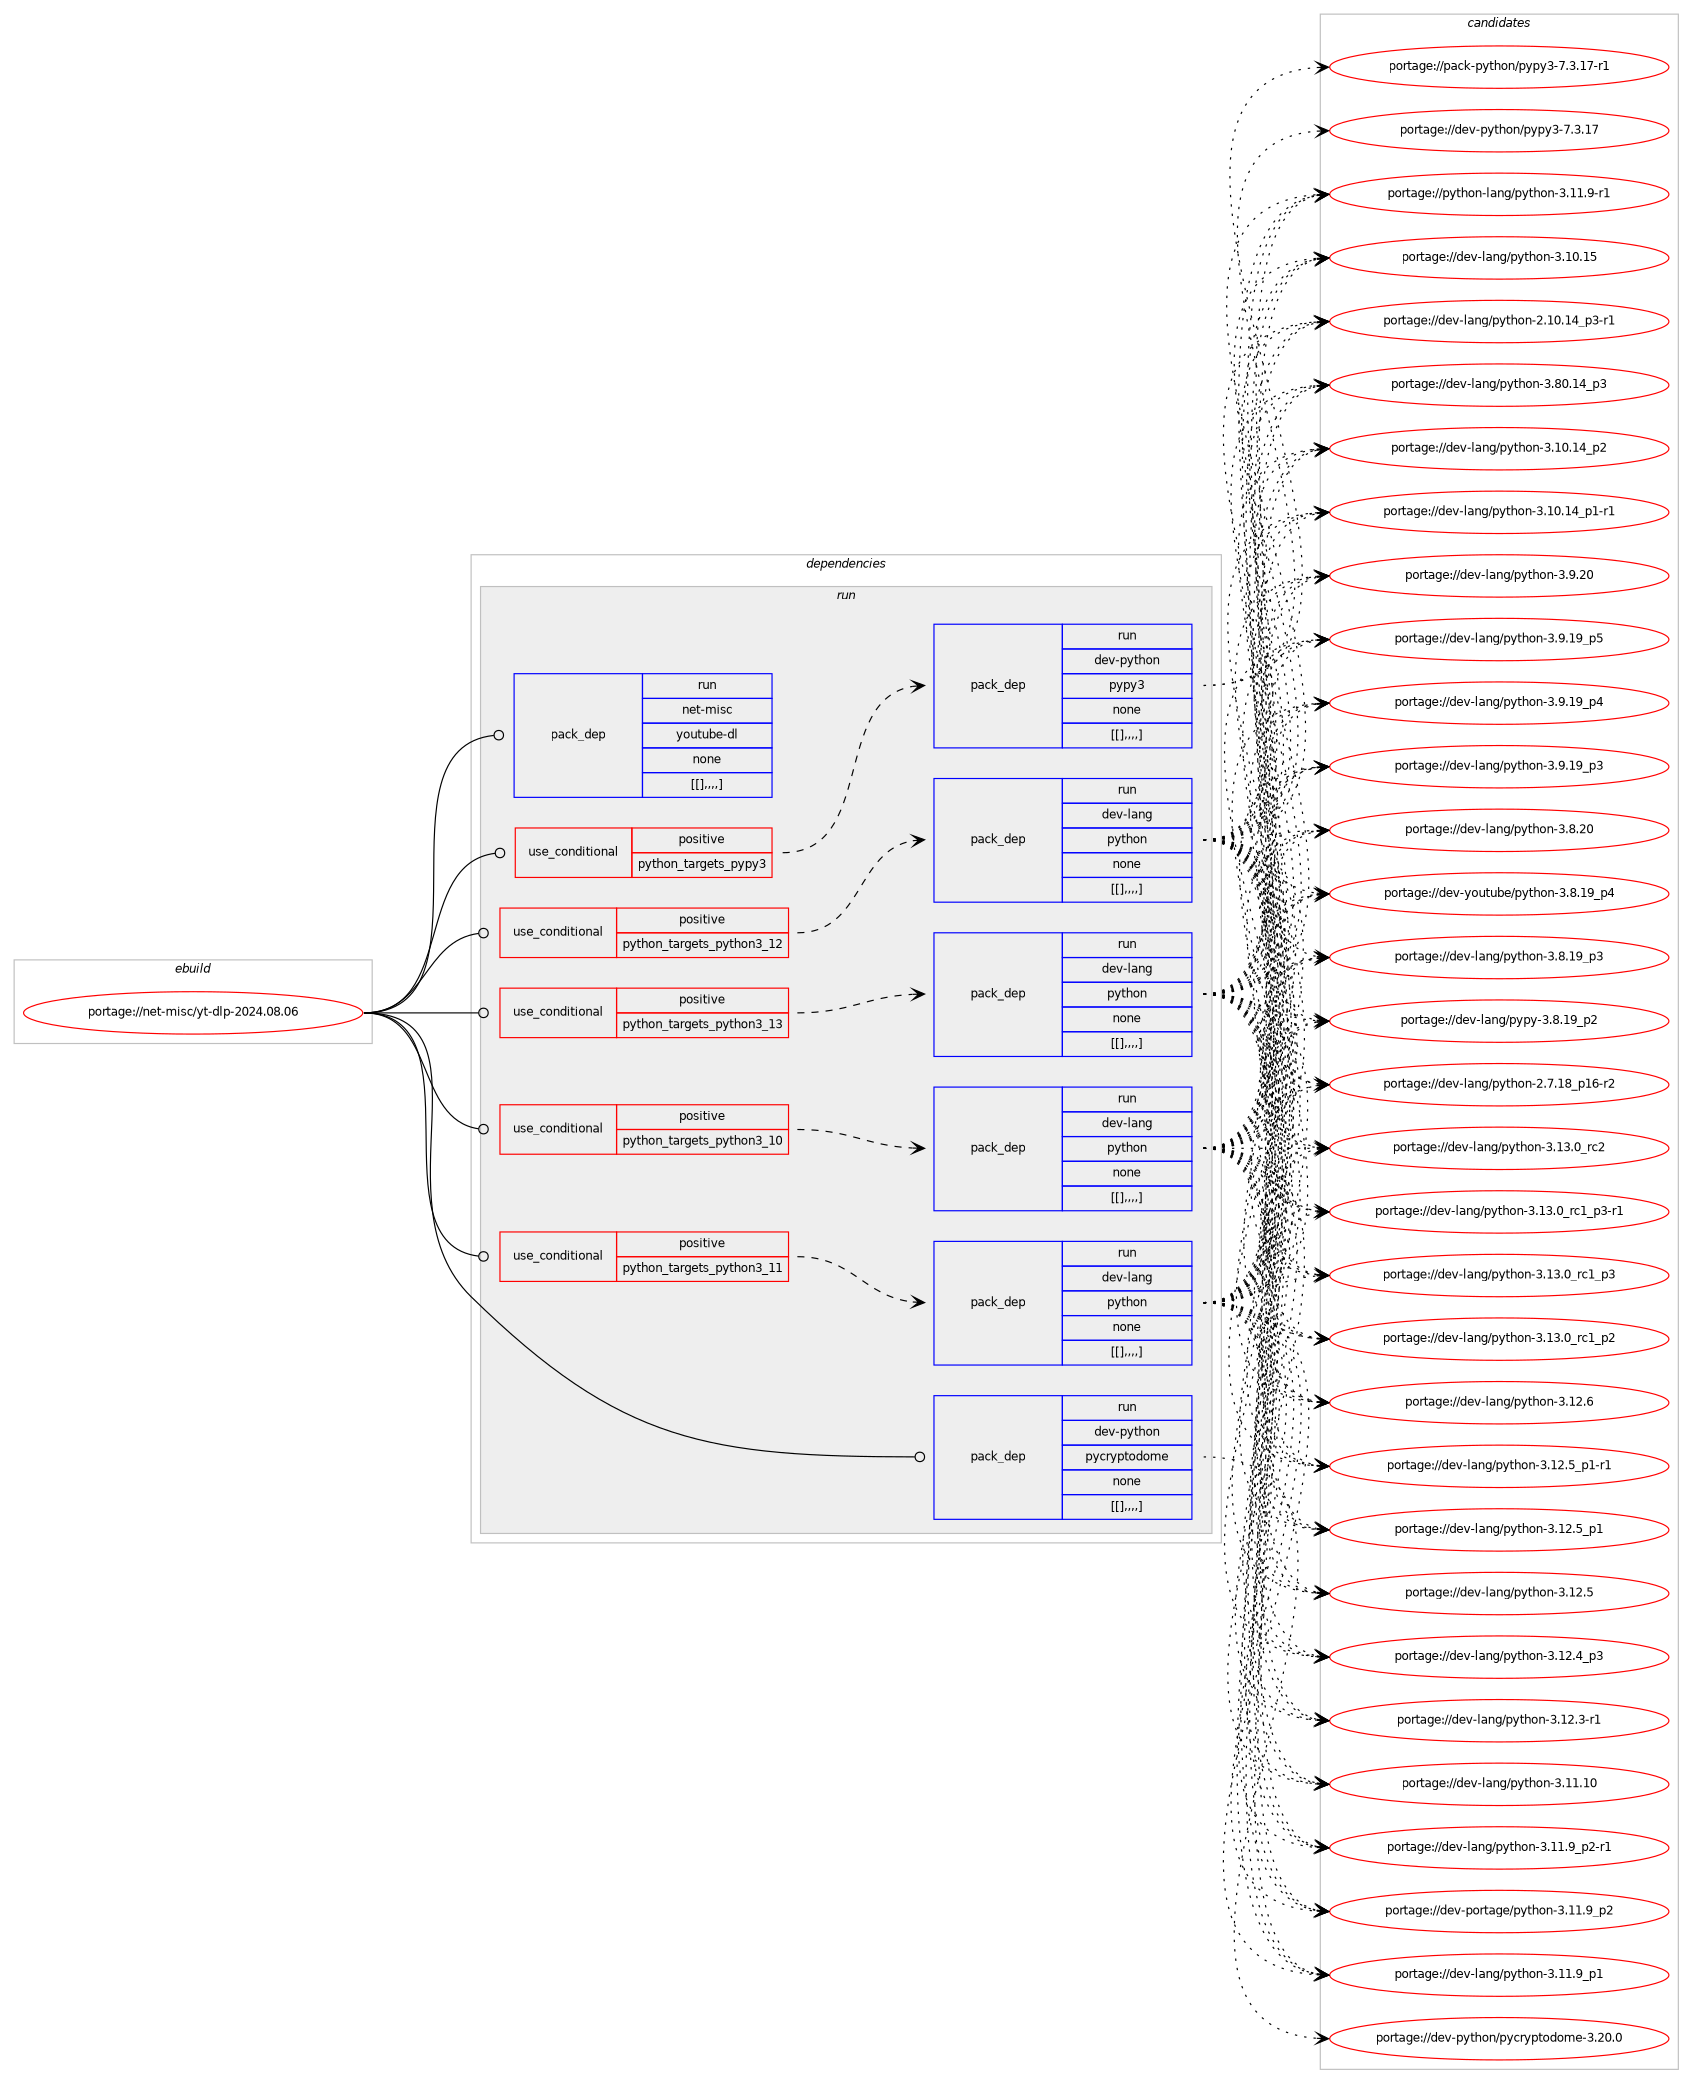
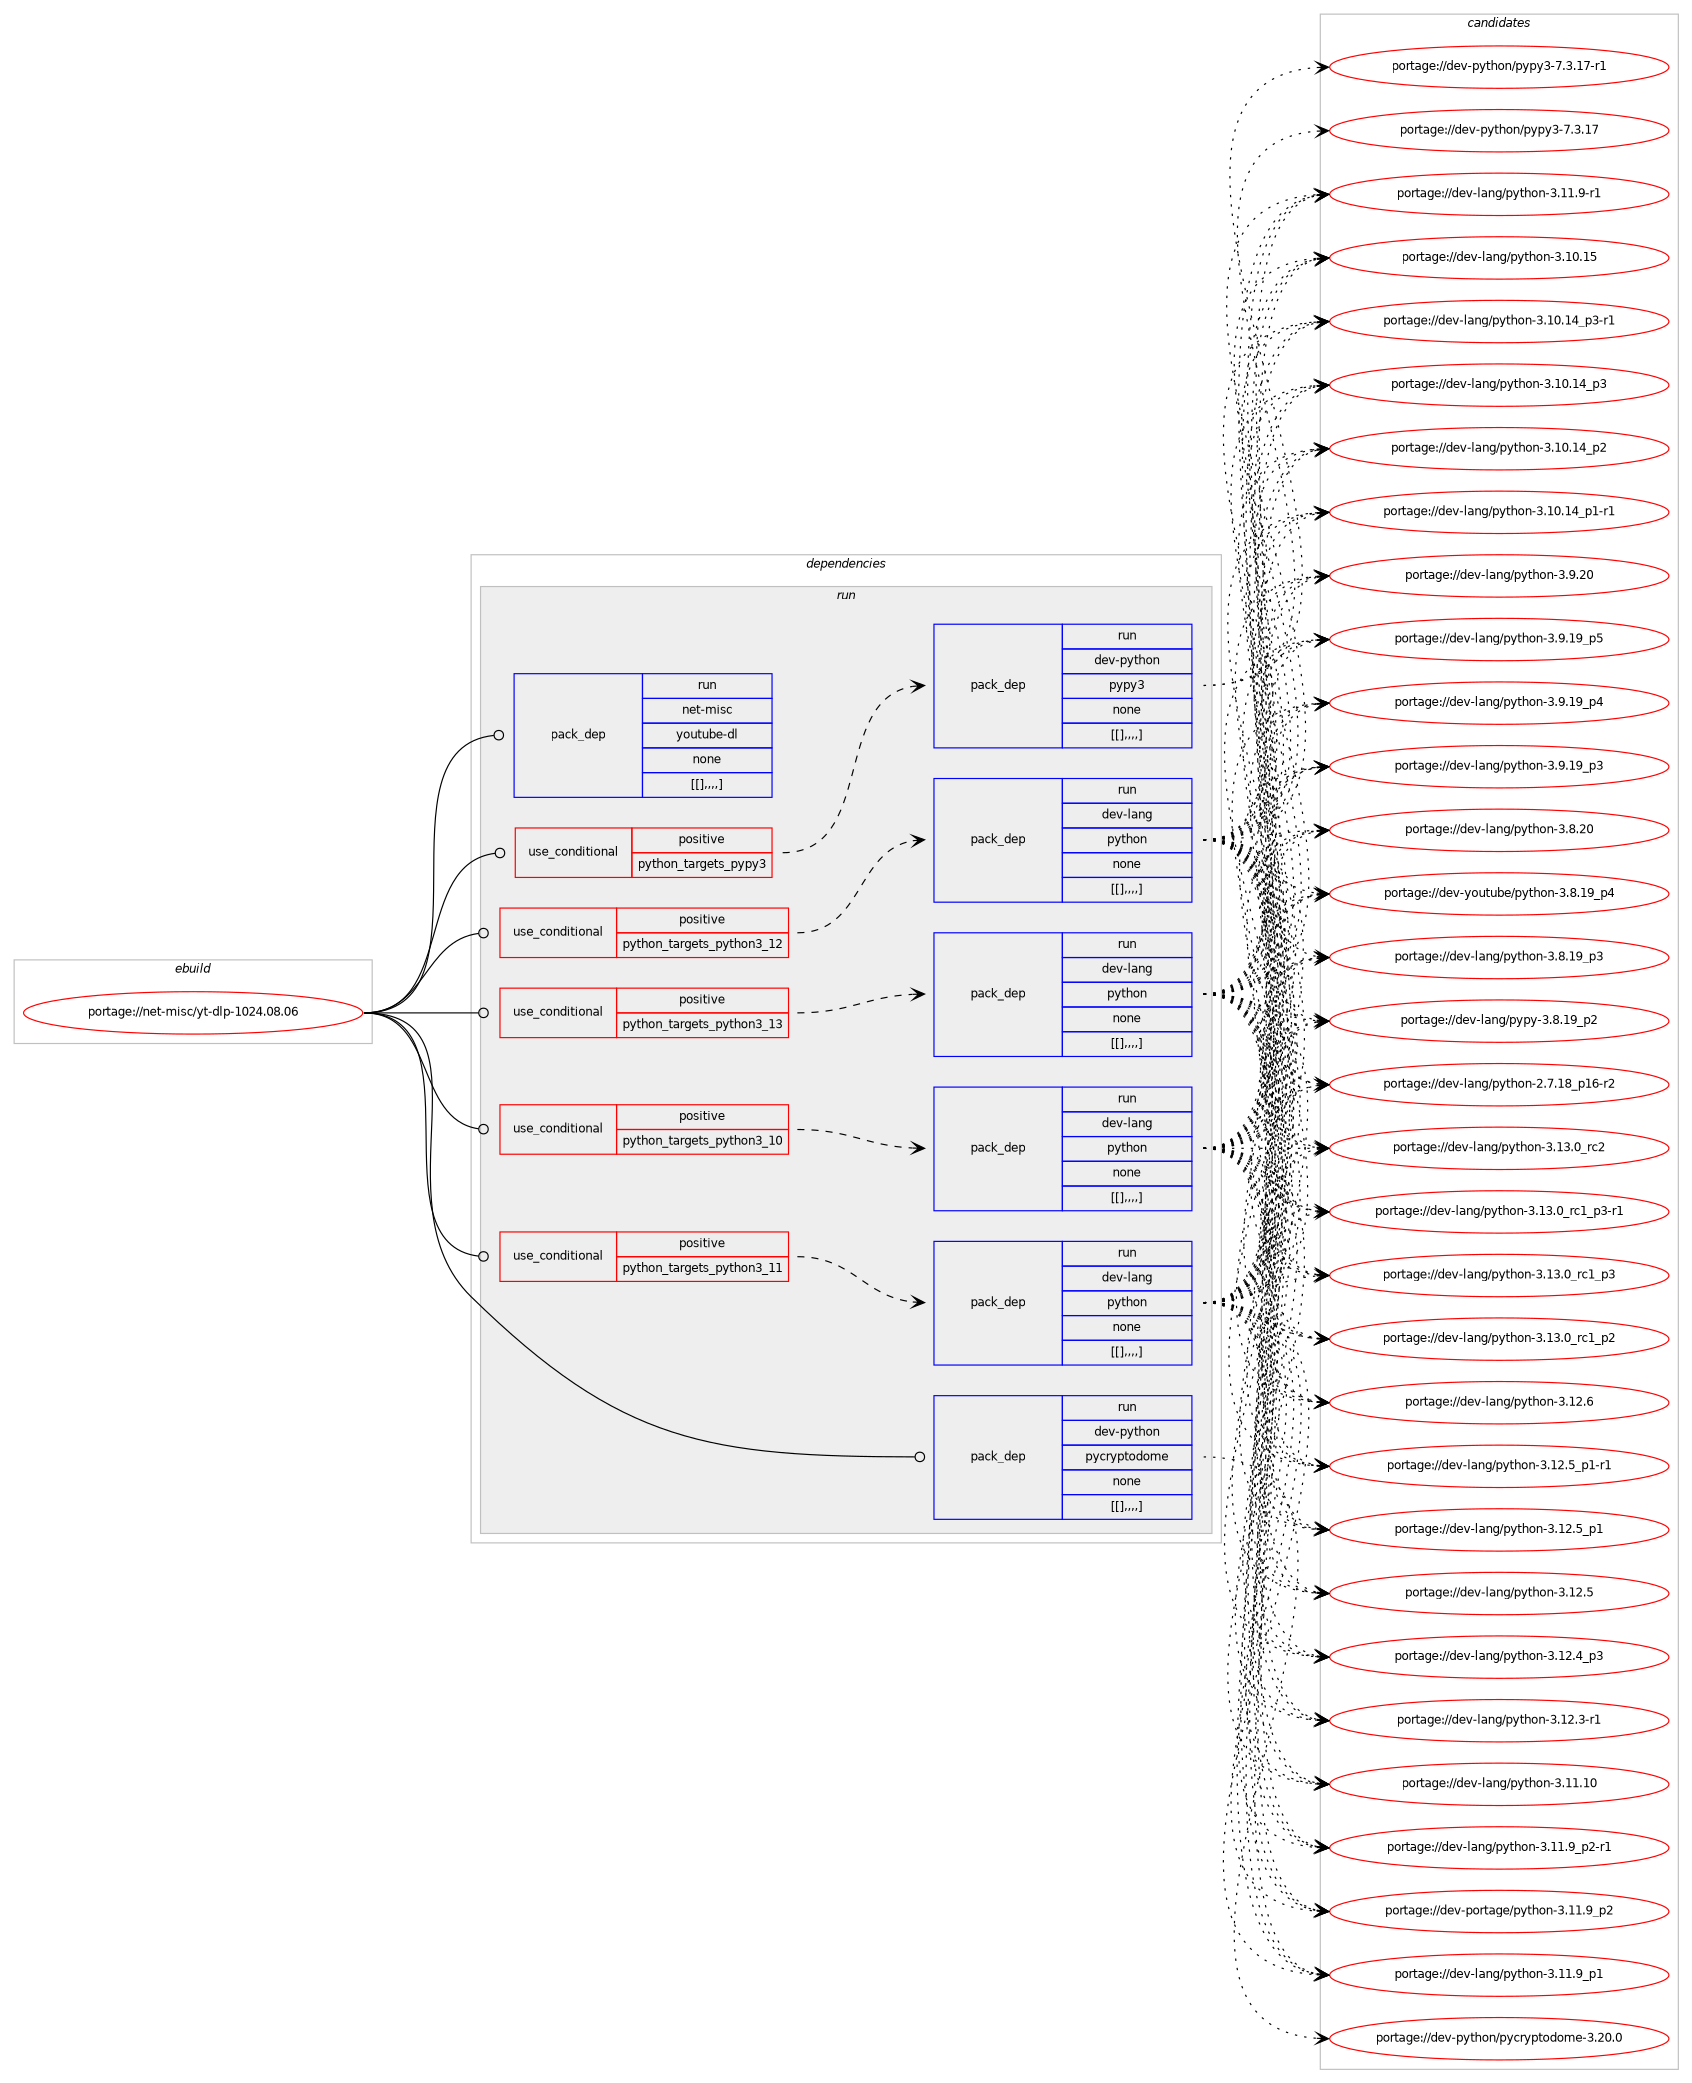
(1499, 67) -> (1499, 67)
(1499, 194) -> (1499, 194)
(1499, 322) -> (1499, 322)
(1499, 385) -> (1499, 385)
(193, 1013) -> (193, 1013)
